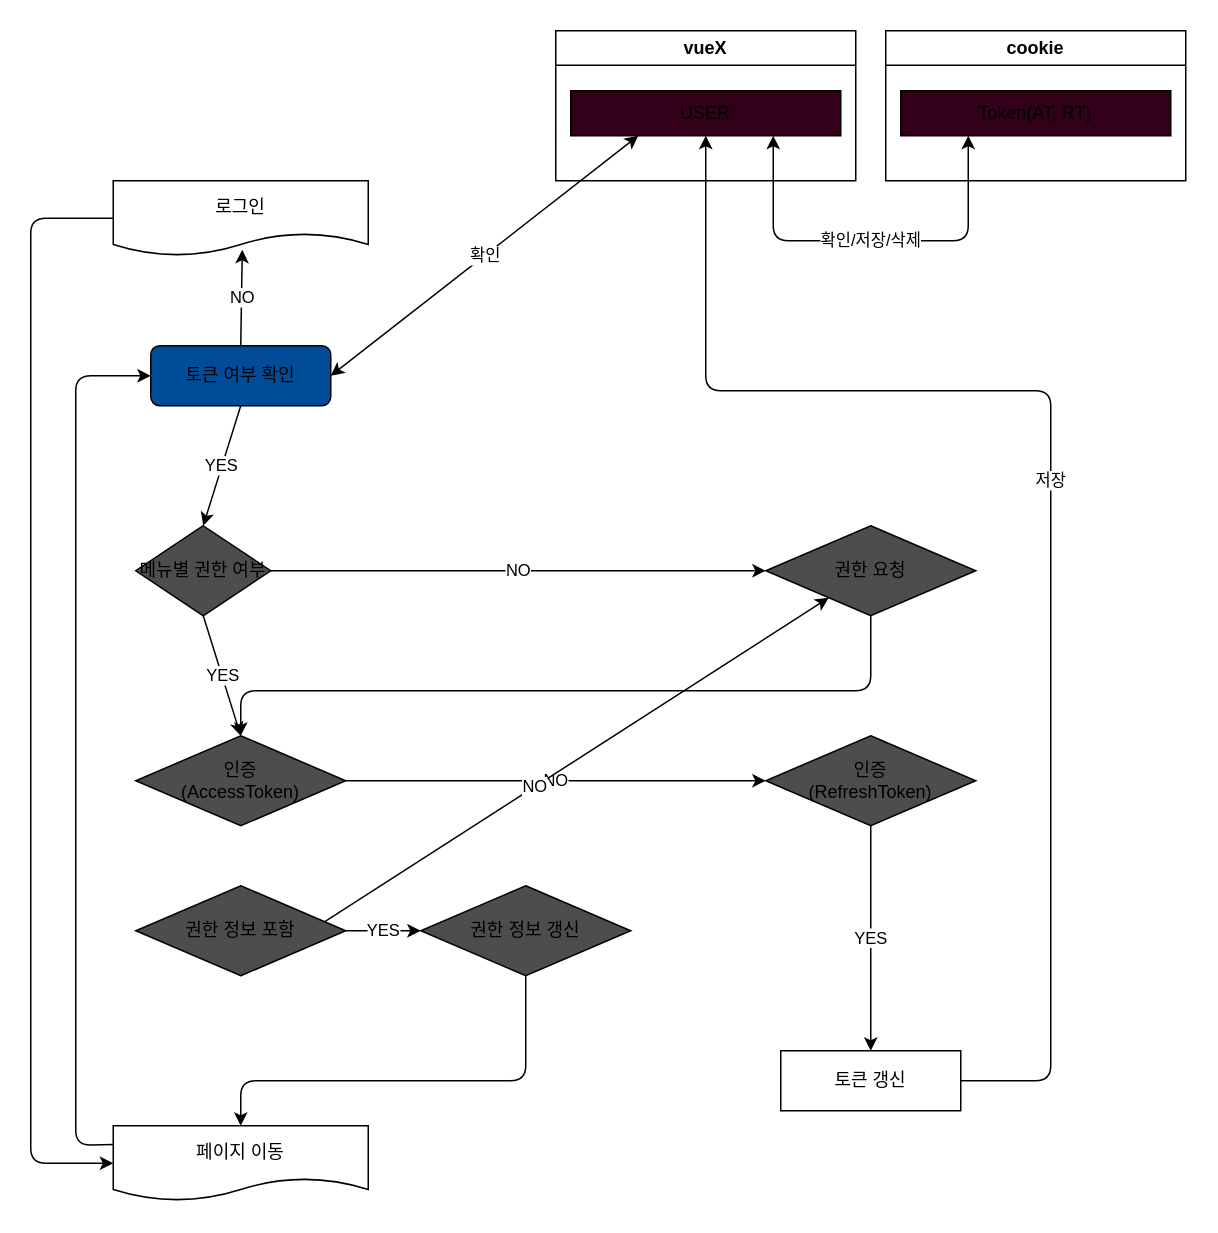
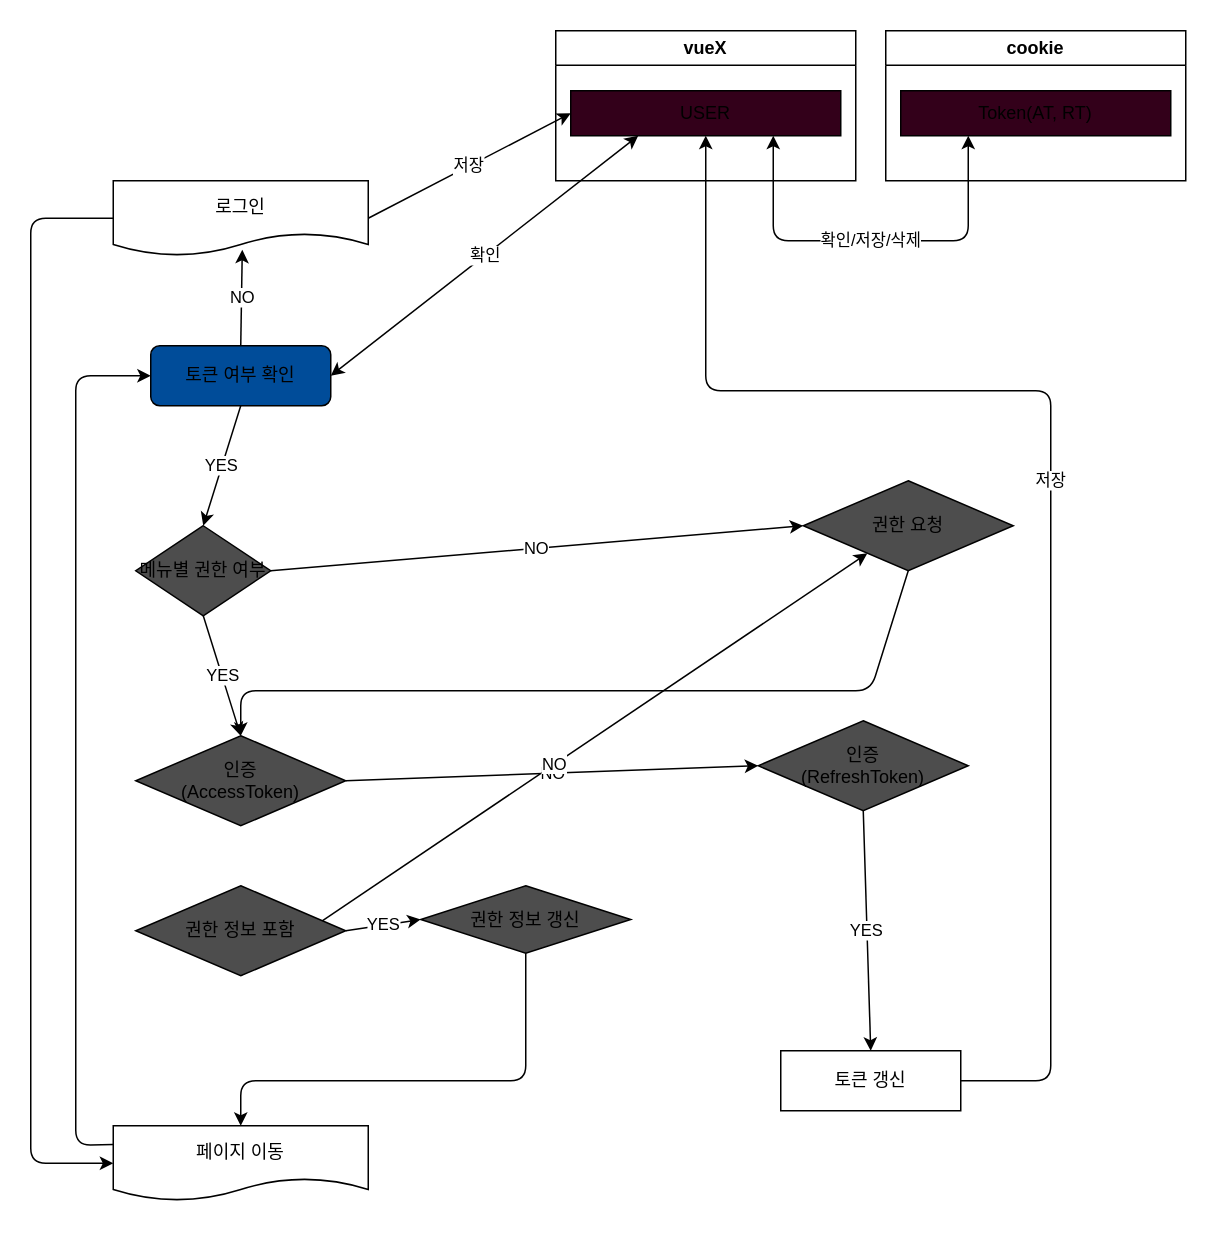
none -> (512, 144)
(871, 571) -> (908, 526)
(871, 781) -> (863, 766)
(526, 931) -> (526, 920)
